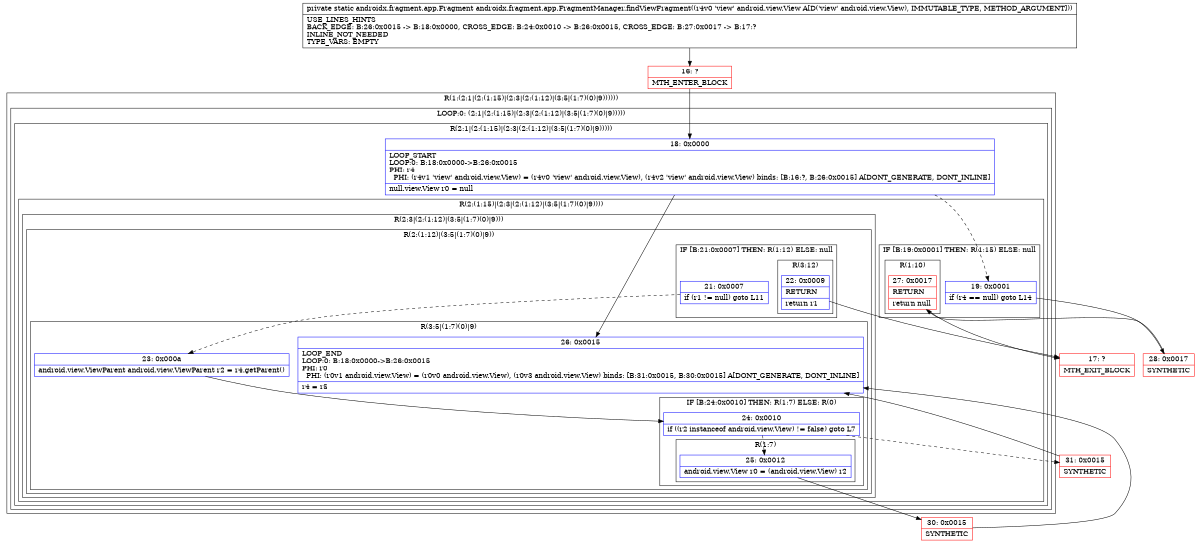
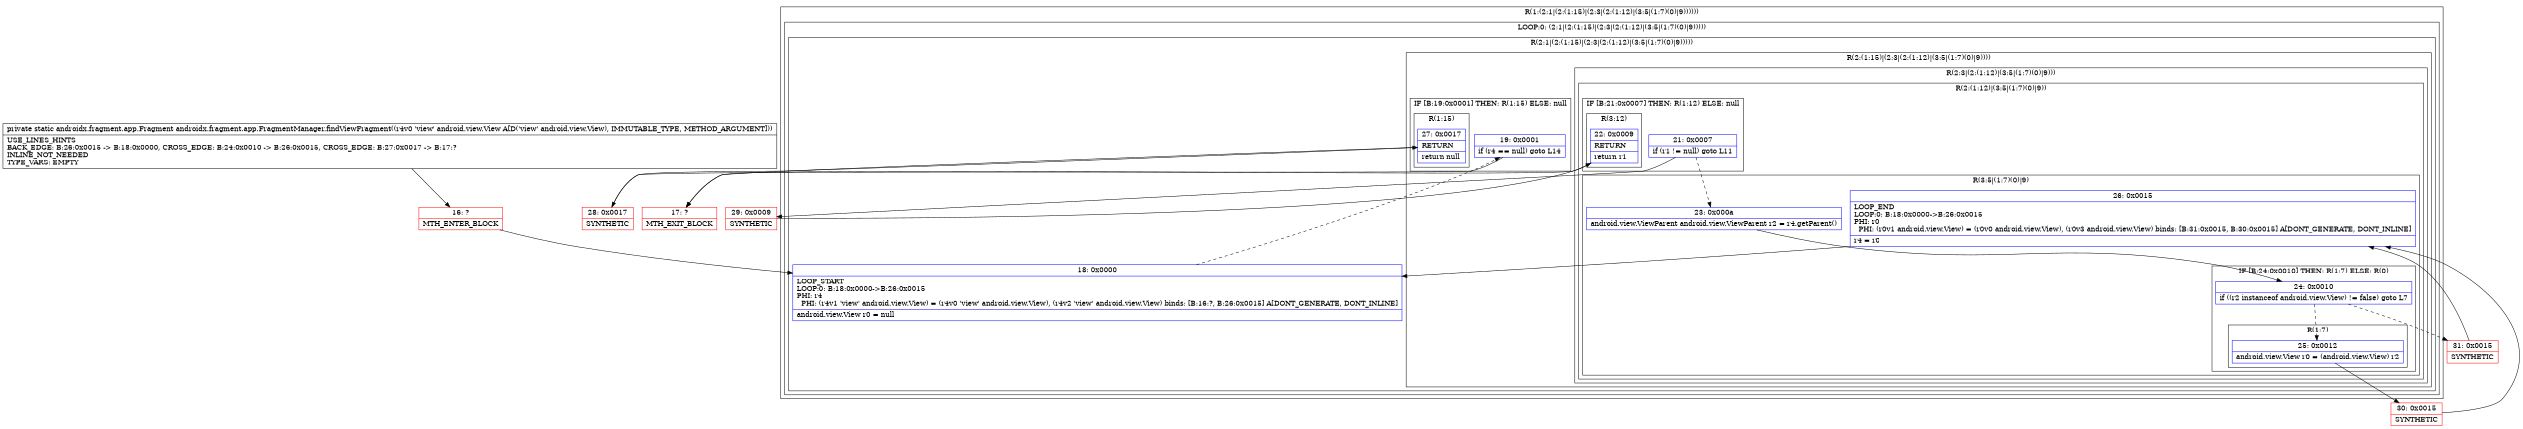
(431, 189) -> (846, 315)
none -> (751, 219)
(636, 264) -> (1629, 262)
(913, 266) -> (1442, 119)
(913, 293) -> (1442, 146)
(315, 387) -> (1867, 241)
